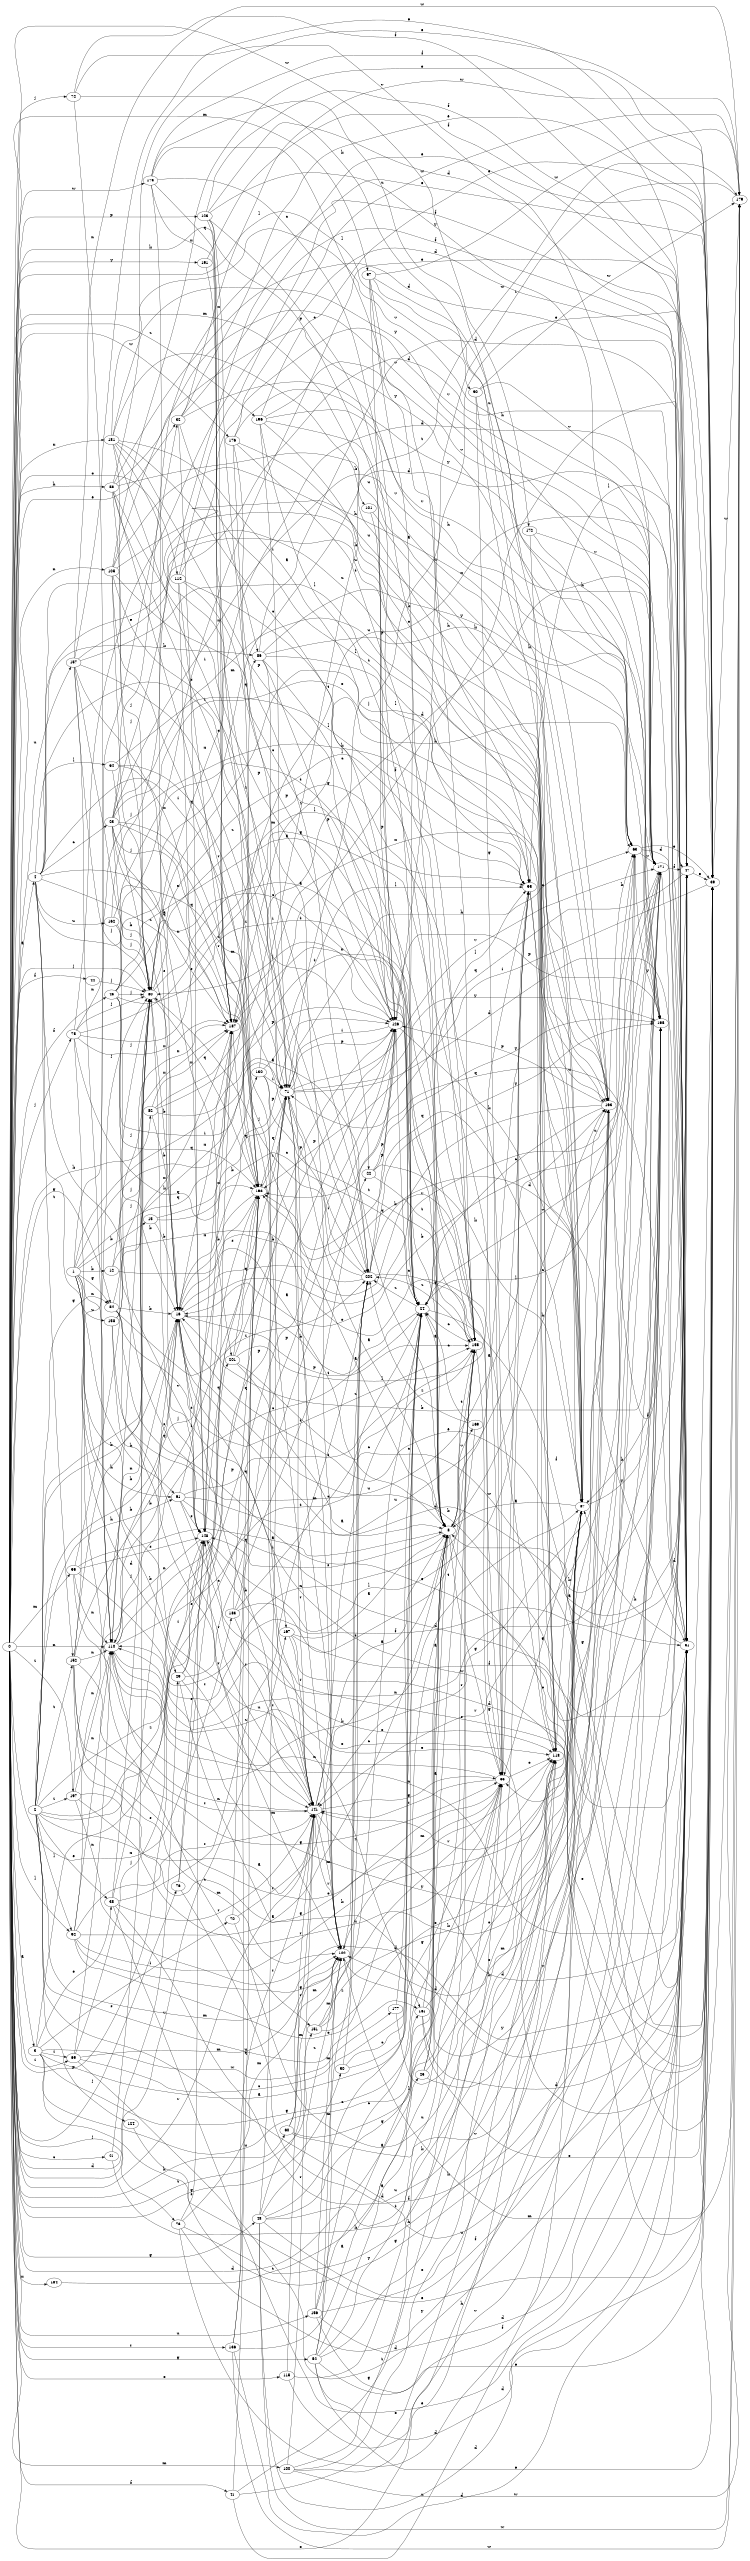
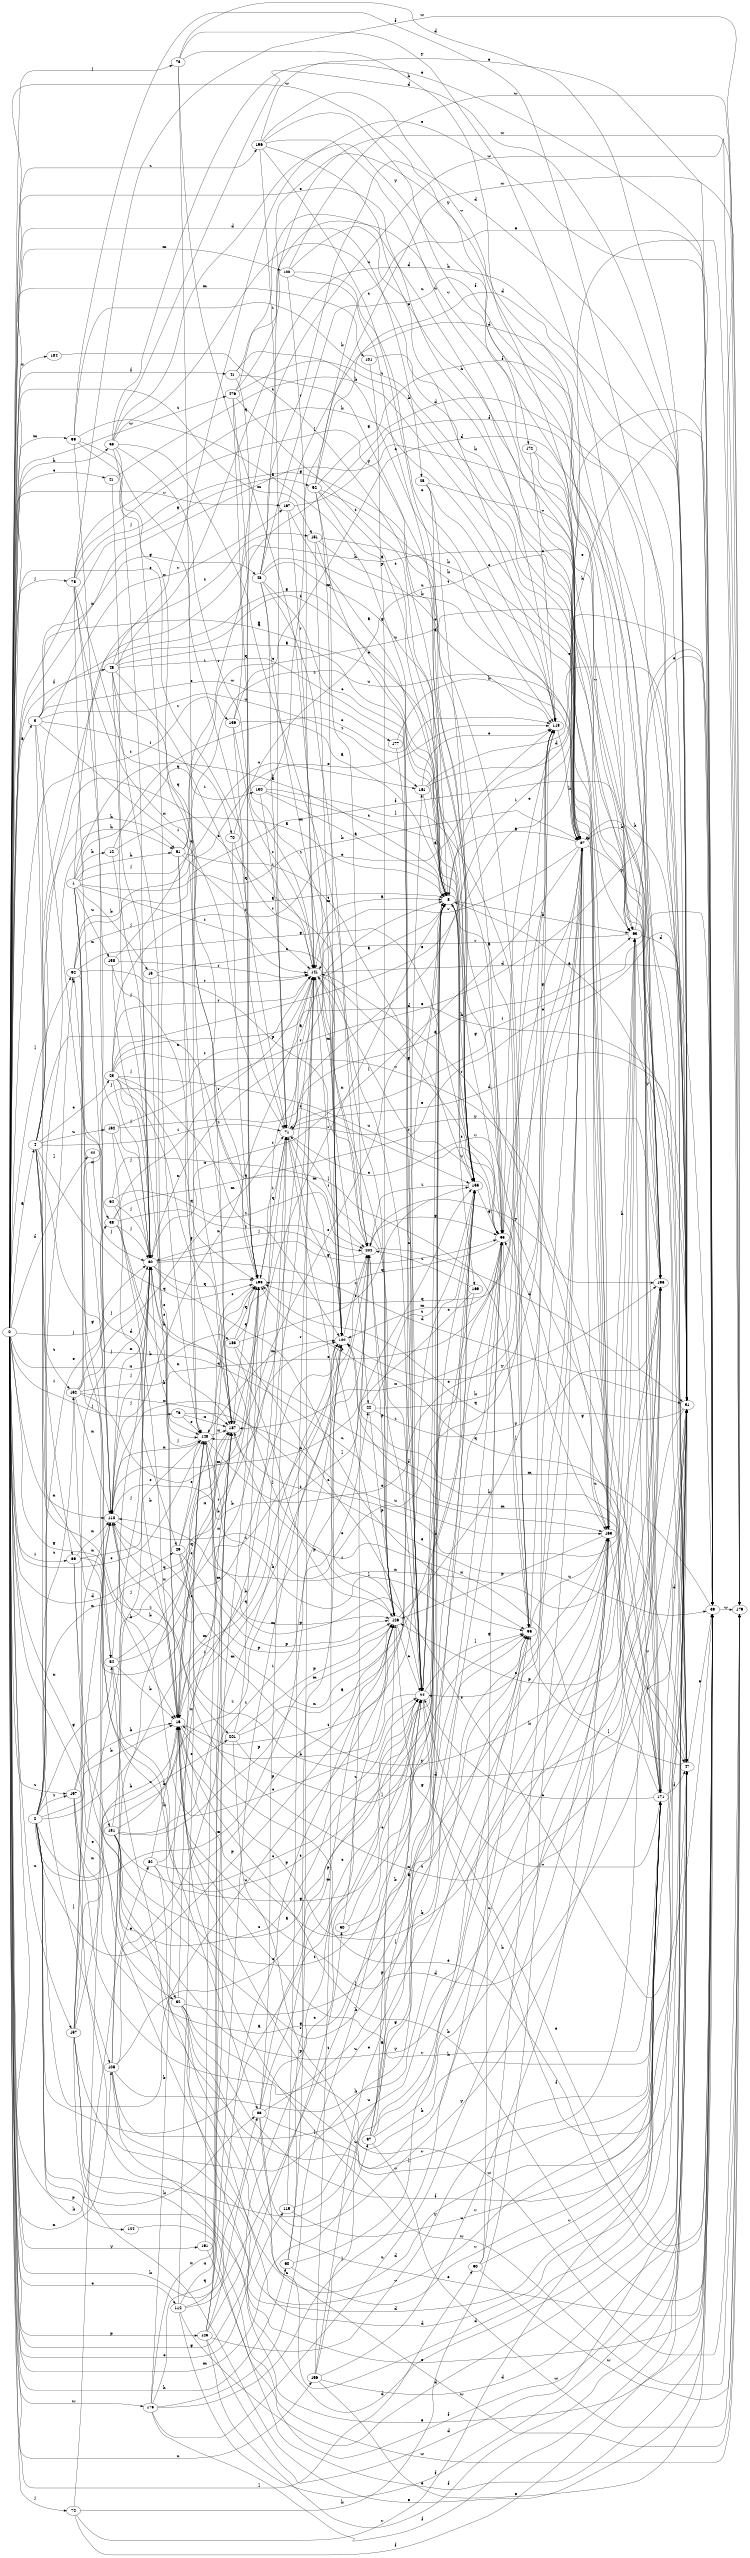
(232, 441) -> (232, 394)
(42, 794) -> (43, 1609)
